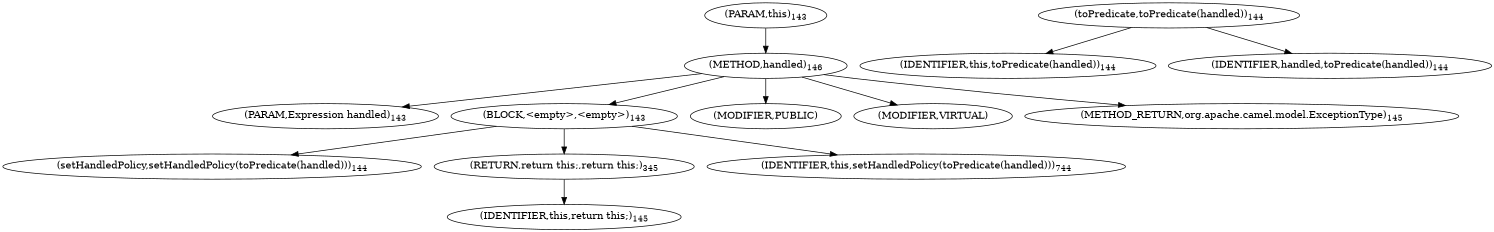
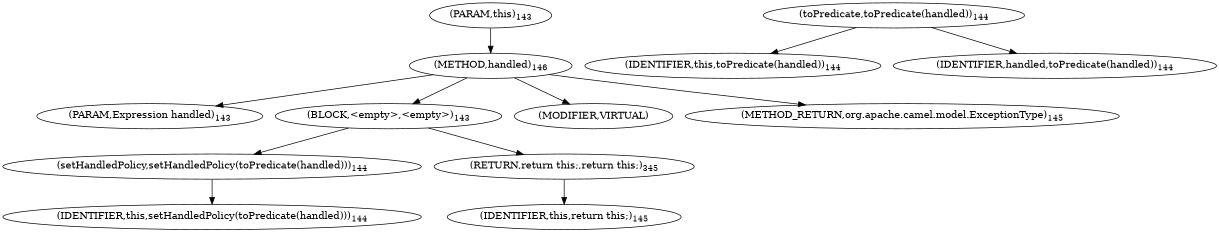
(766, 116) -> none
(731, 140) -> (212, 188)
(1064, 166) -> (359, 216)
